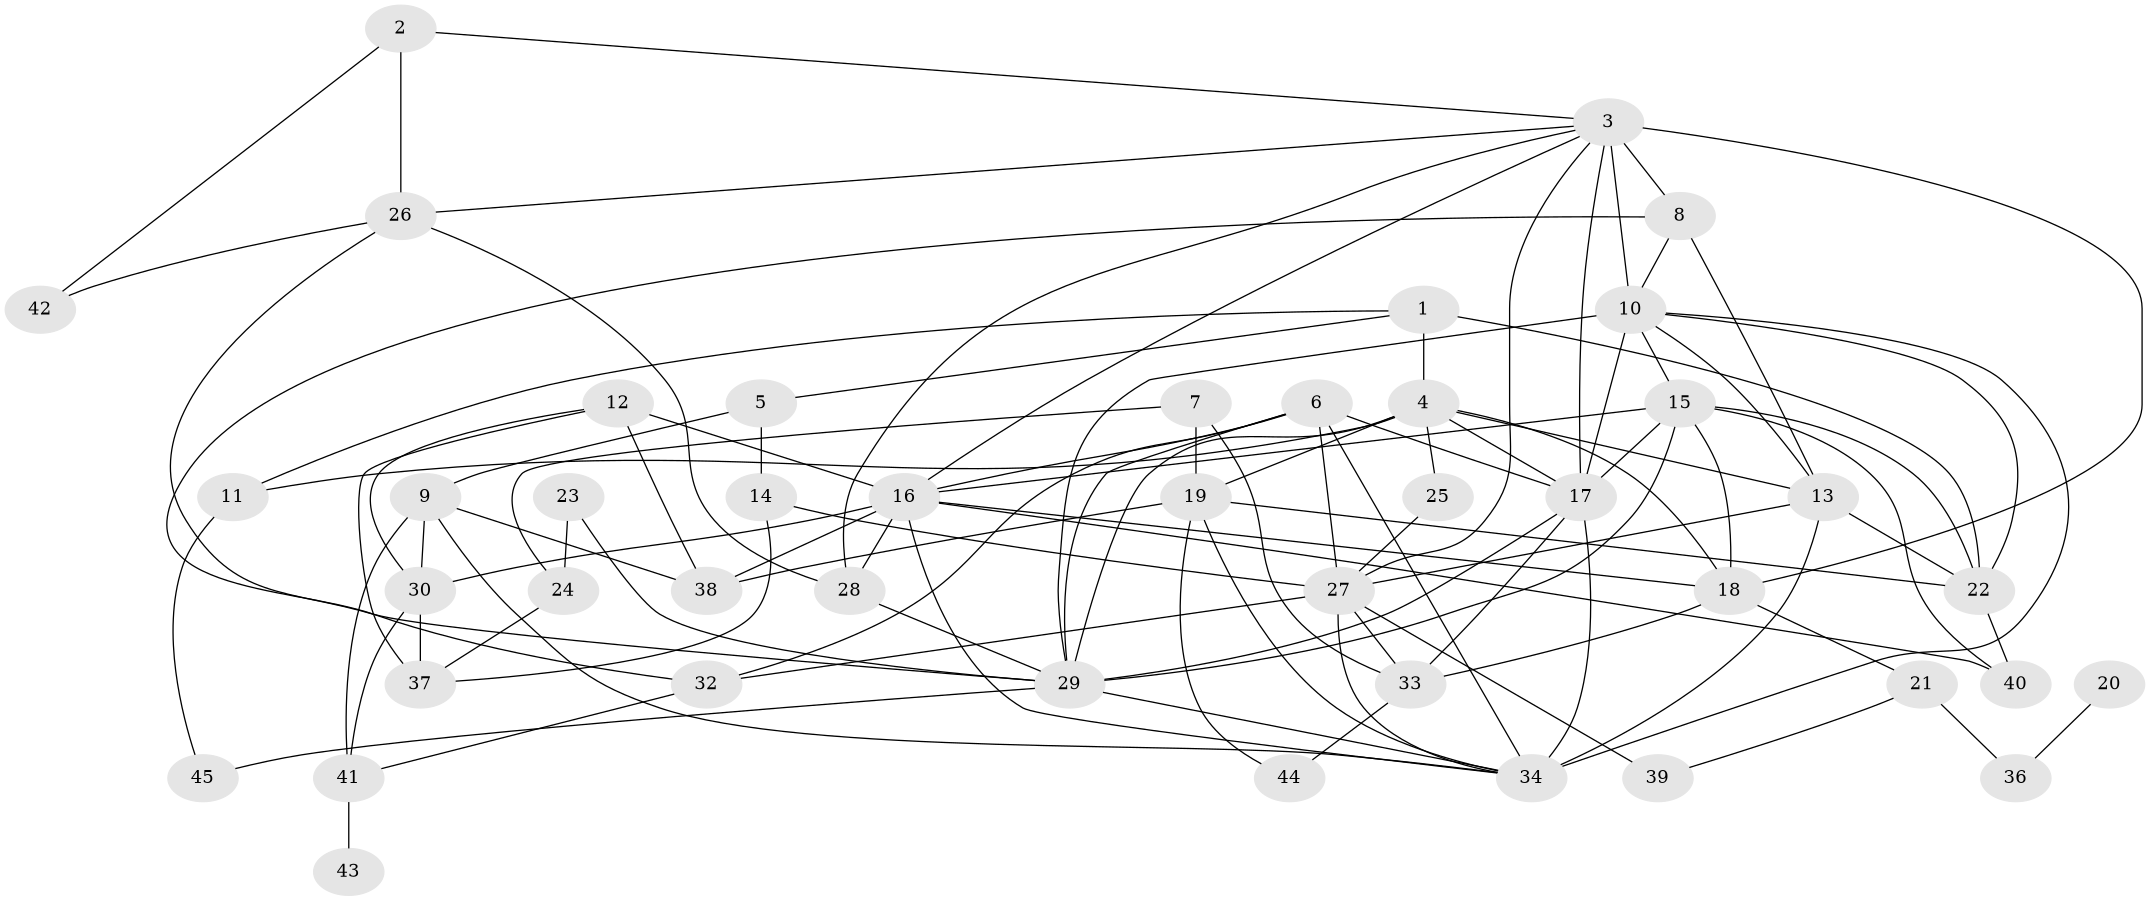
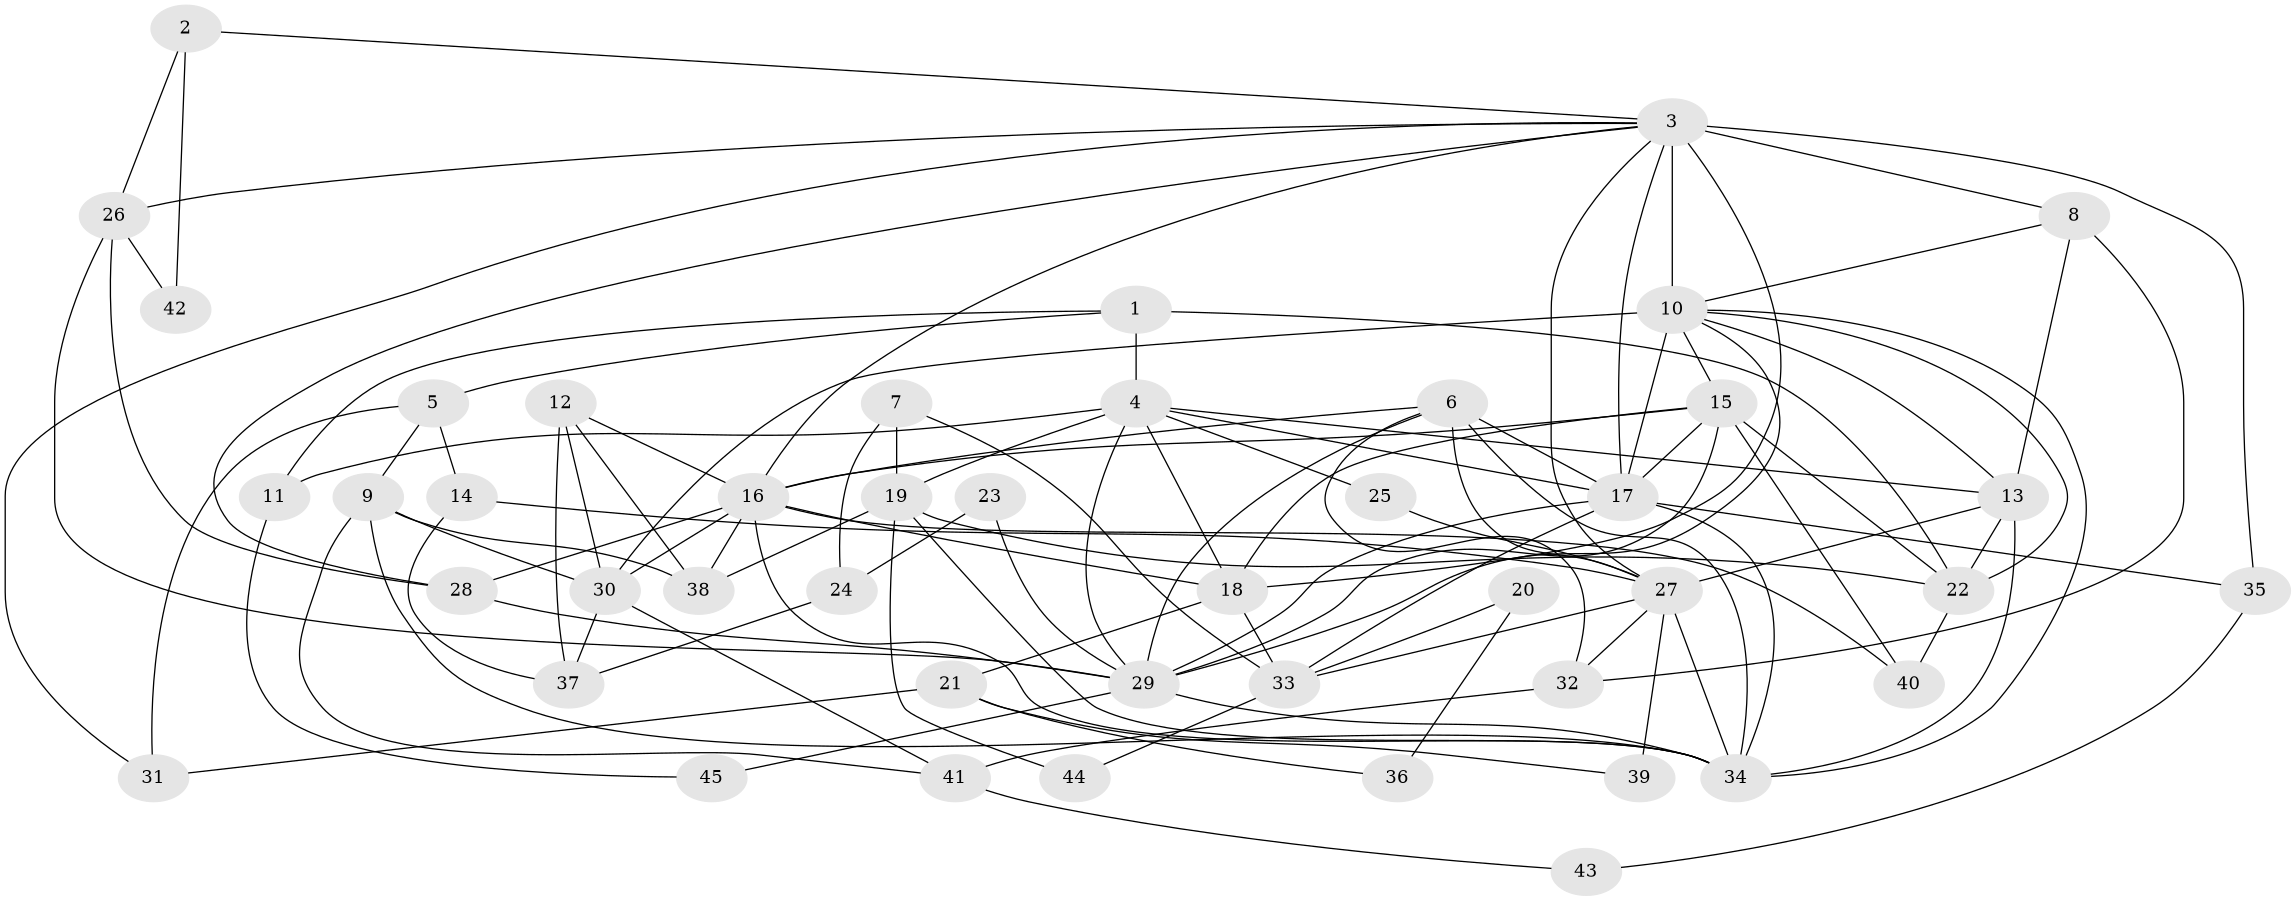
none -> (1092, 350)
none -> (2255, 591)
none -> (1405, 639)
none -> (154, 778)
